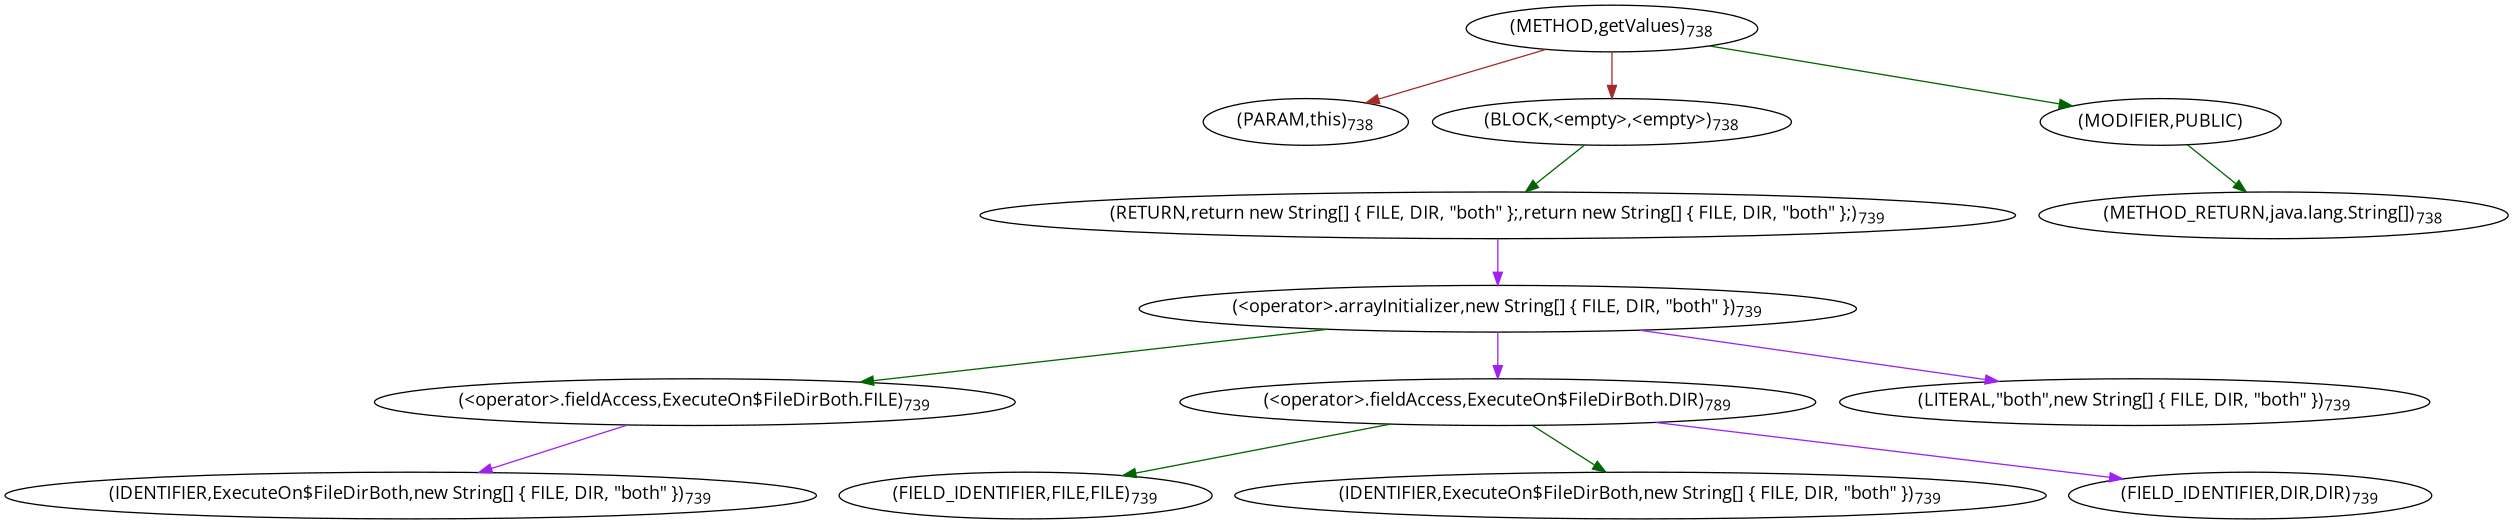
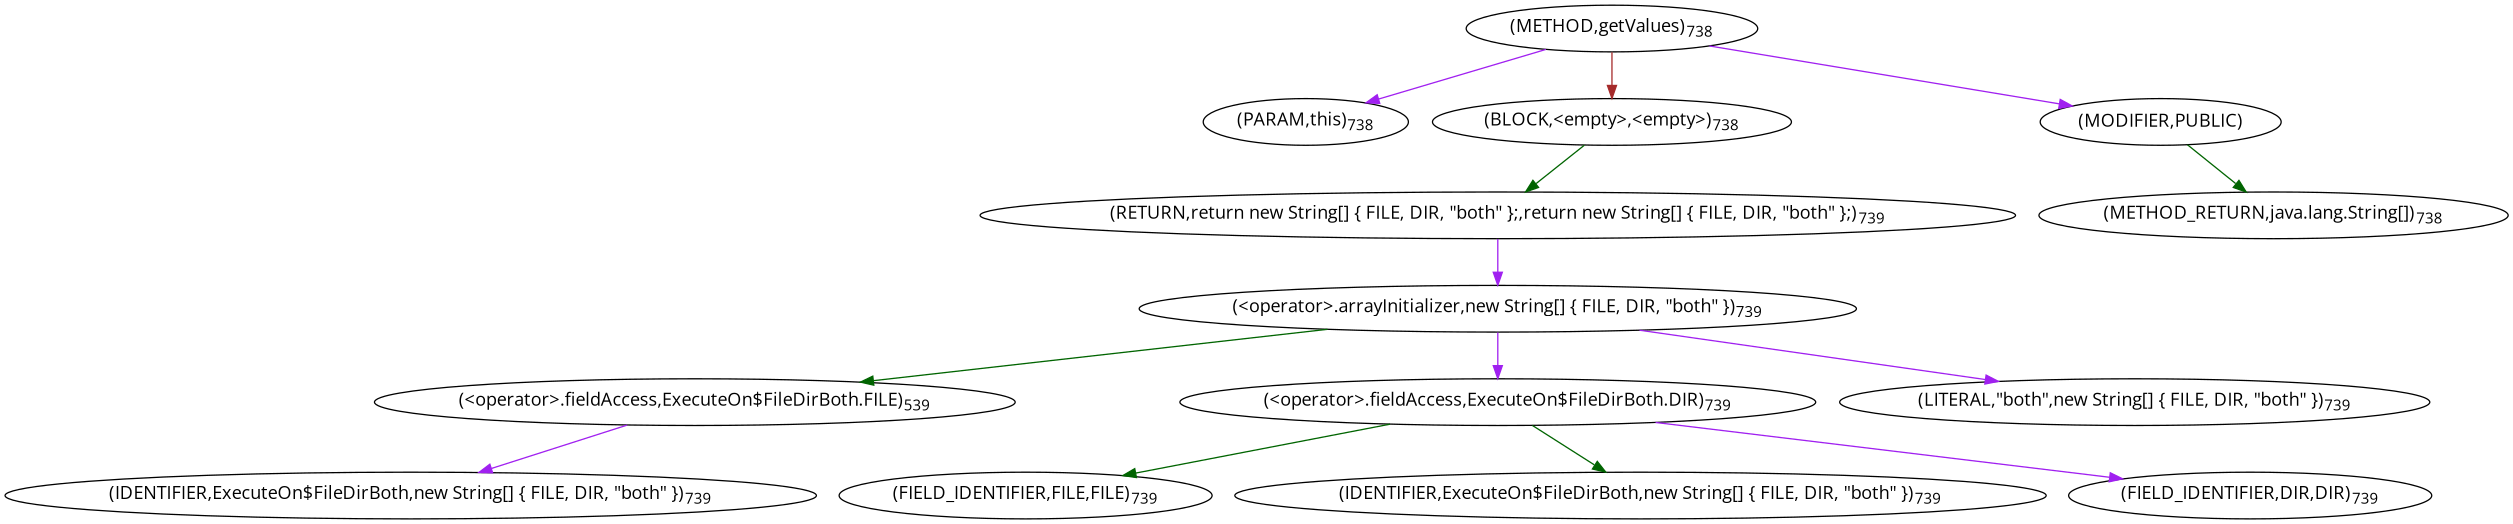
(1462, 74) -> (1462, 74)
(1884, 75) -> (1884, 75)
(917, 400) -> (917, 400)
(1718, 400) -> (1718, 400)
